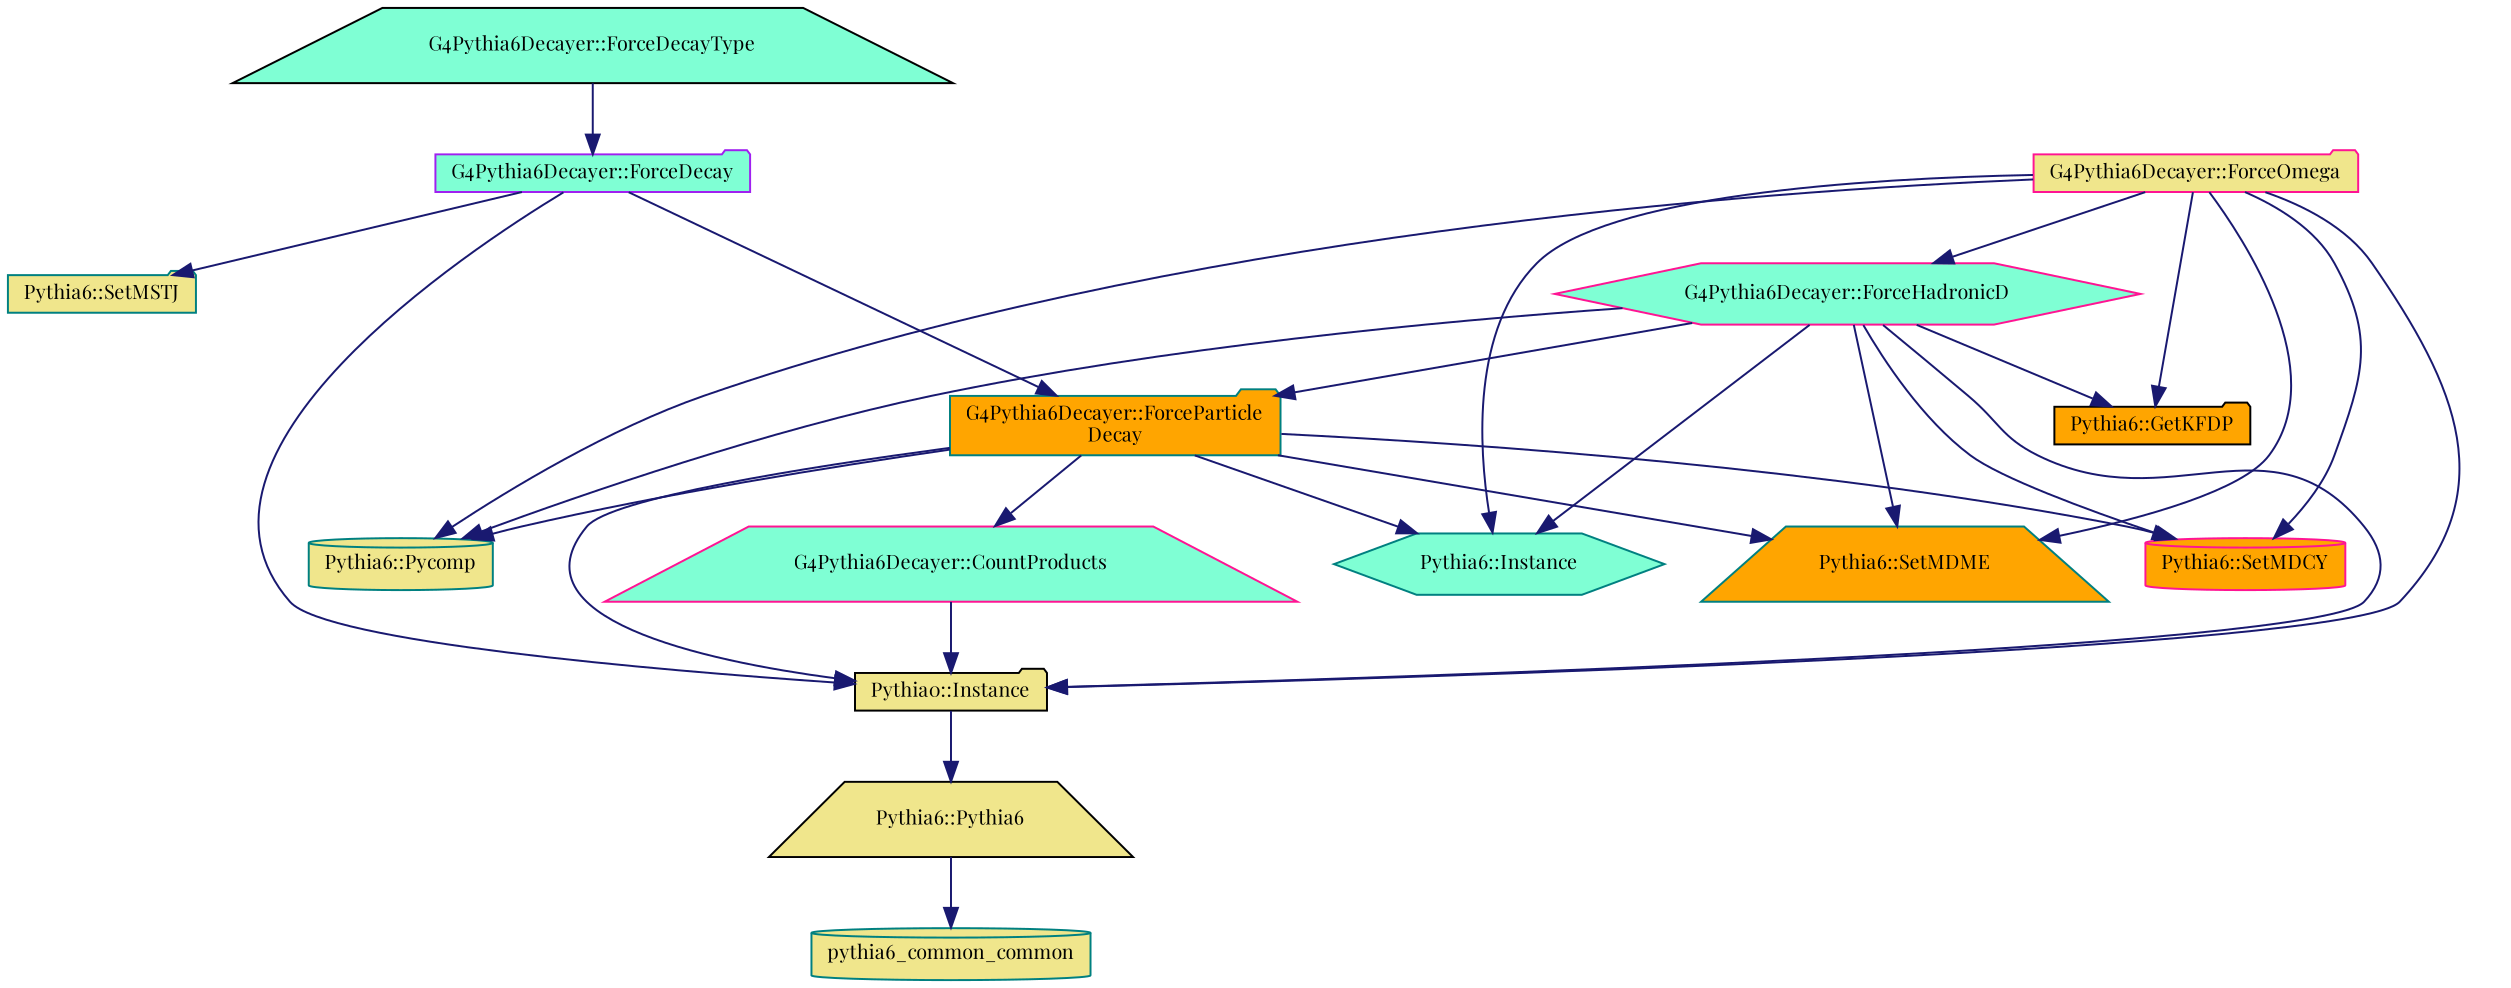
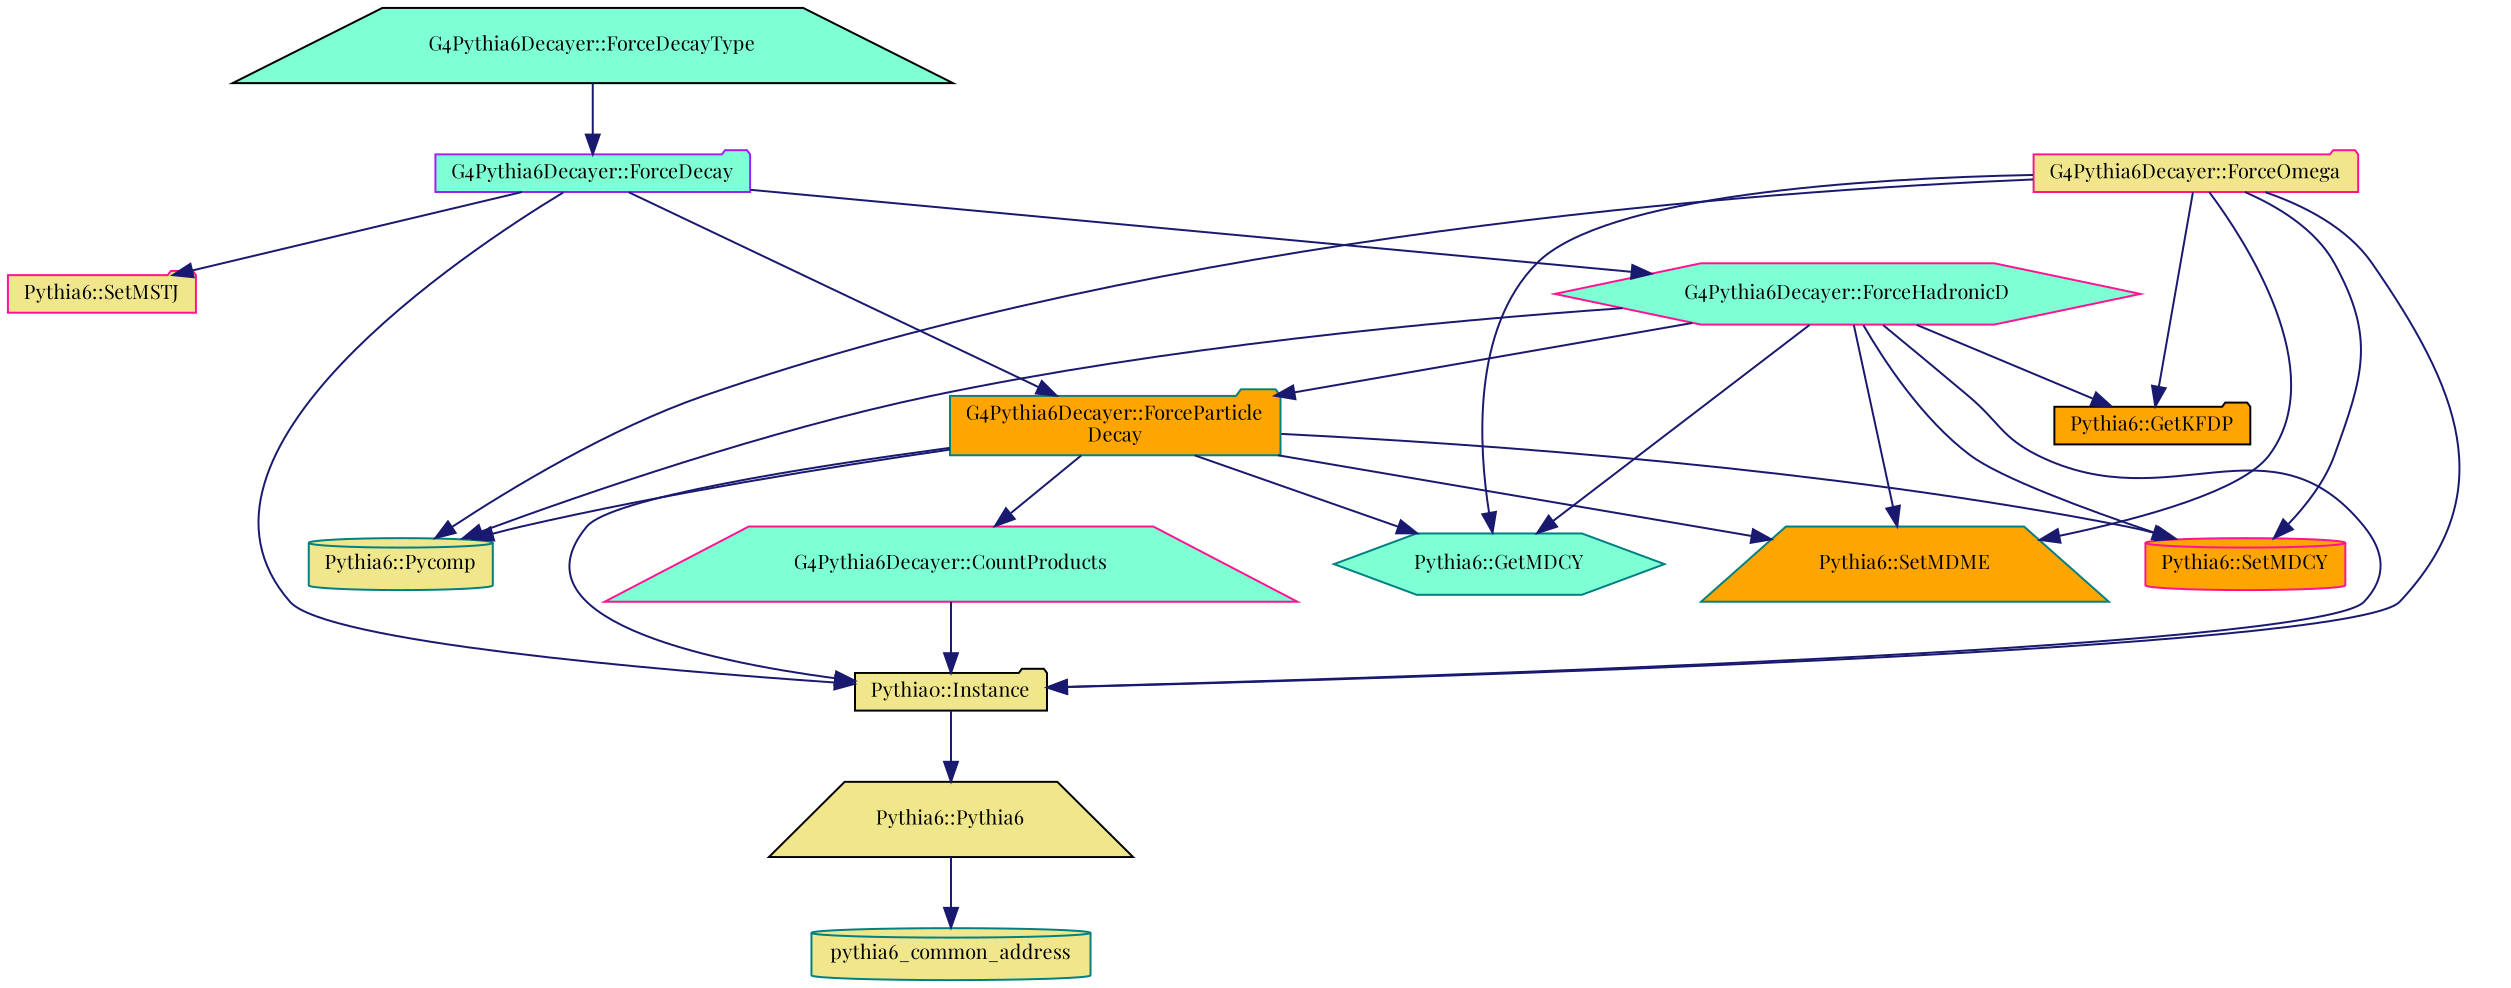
(2049, 224) -> (1191, 231)
(102, 294) -> (102, 294)
(1499, 564) -> (1499, 564)
(951, 954) -> (951, 954)
